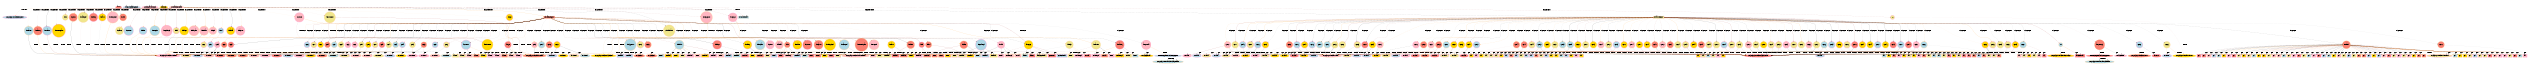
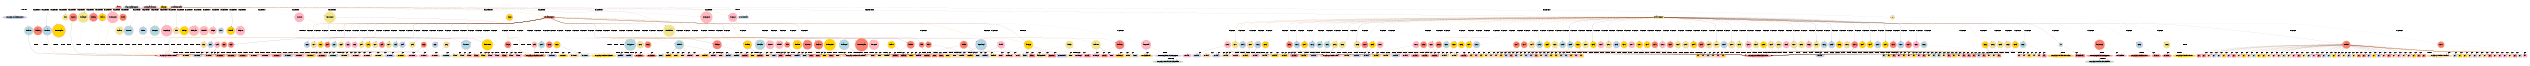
(2167, 56) -> (2167, 56)
